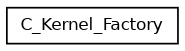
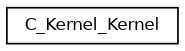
(92, 26) -> (92, 26)
